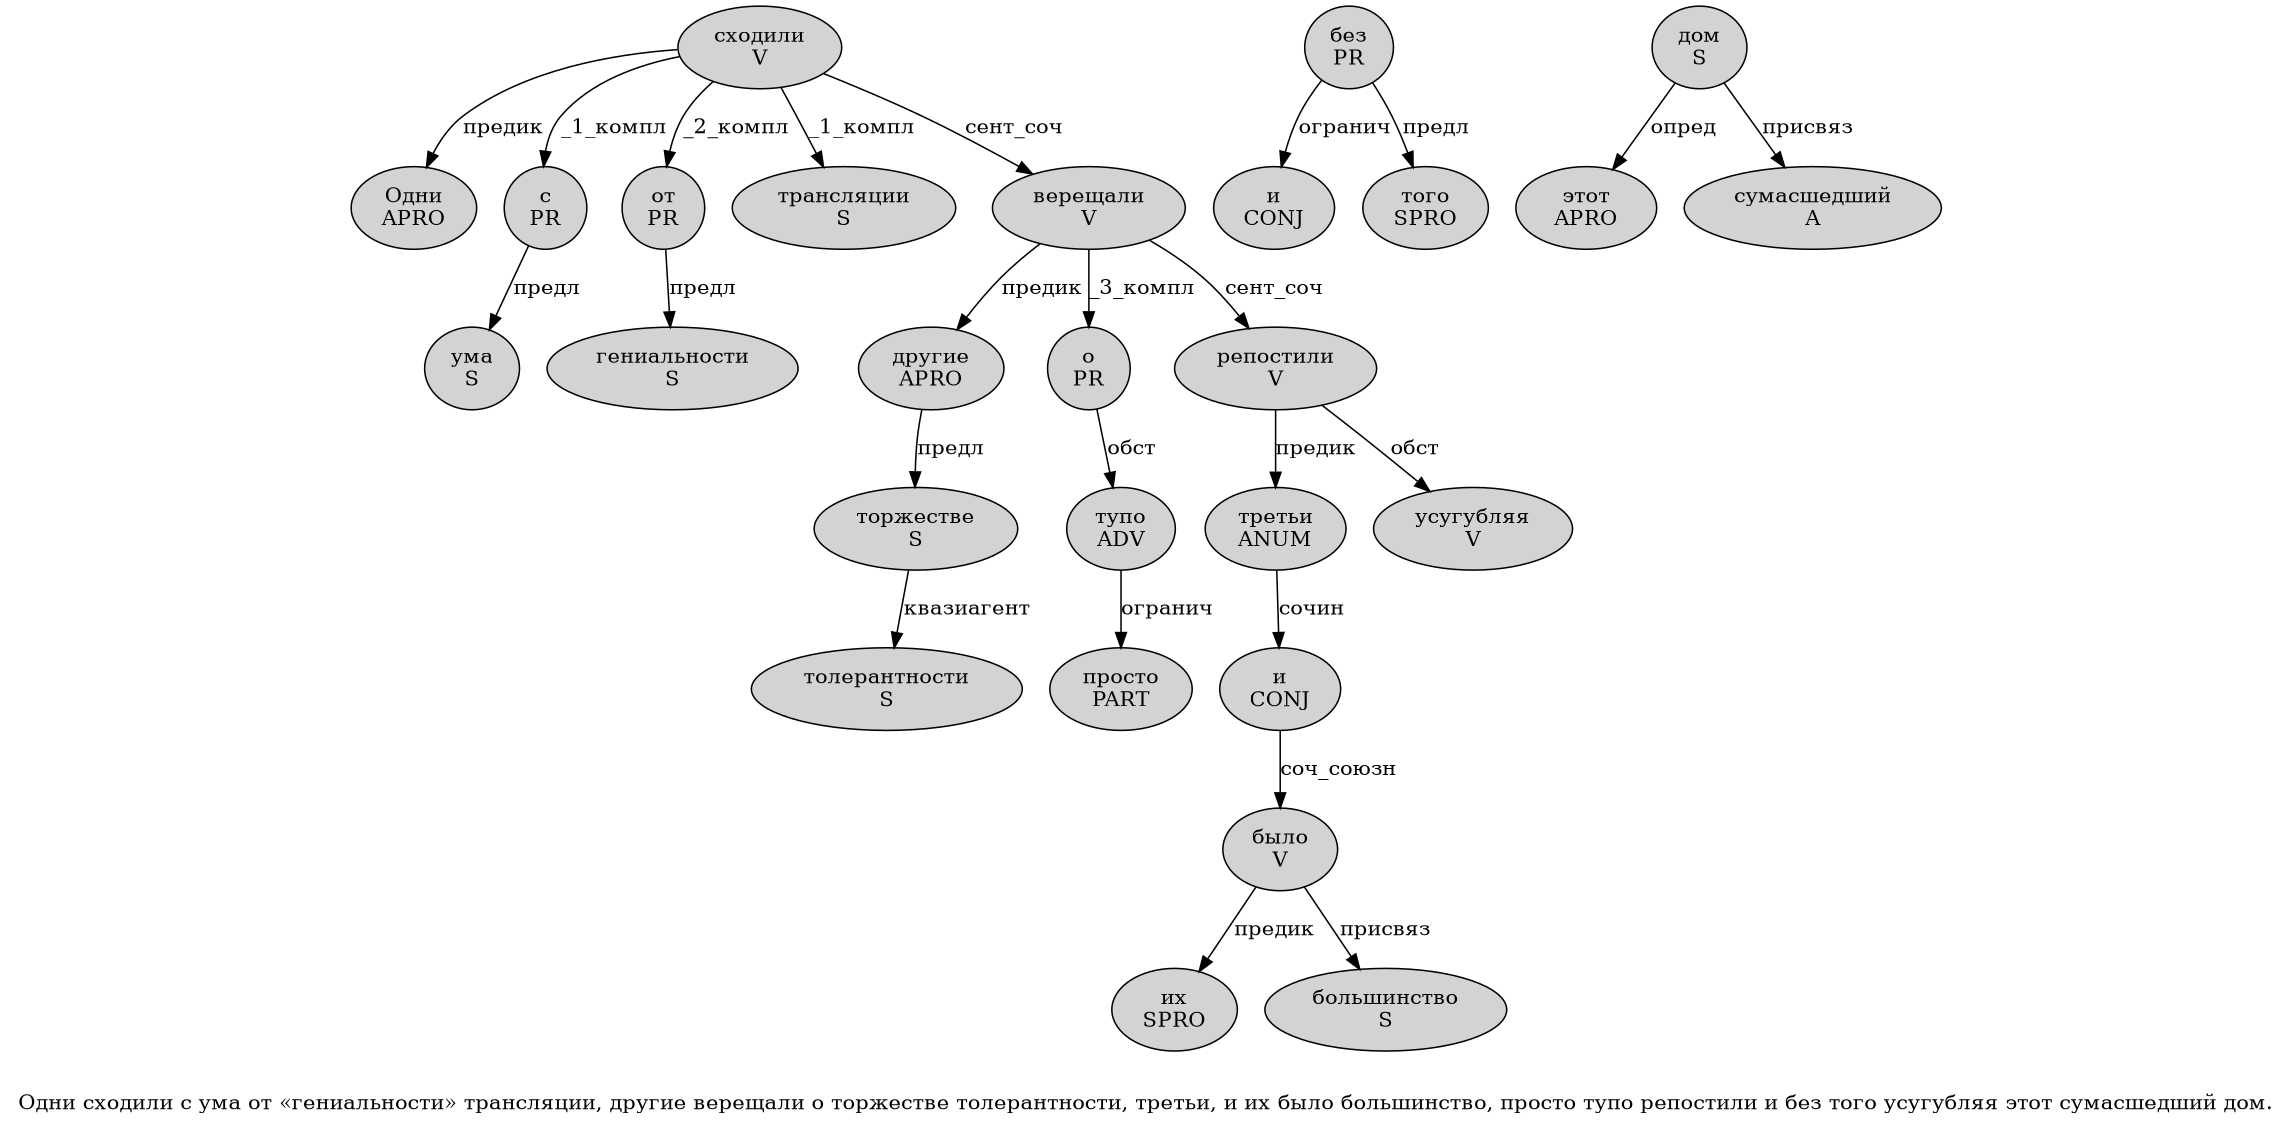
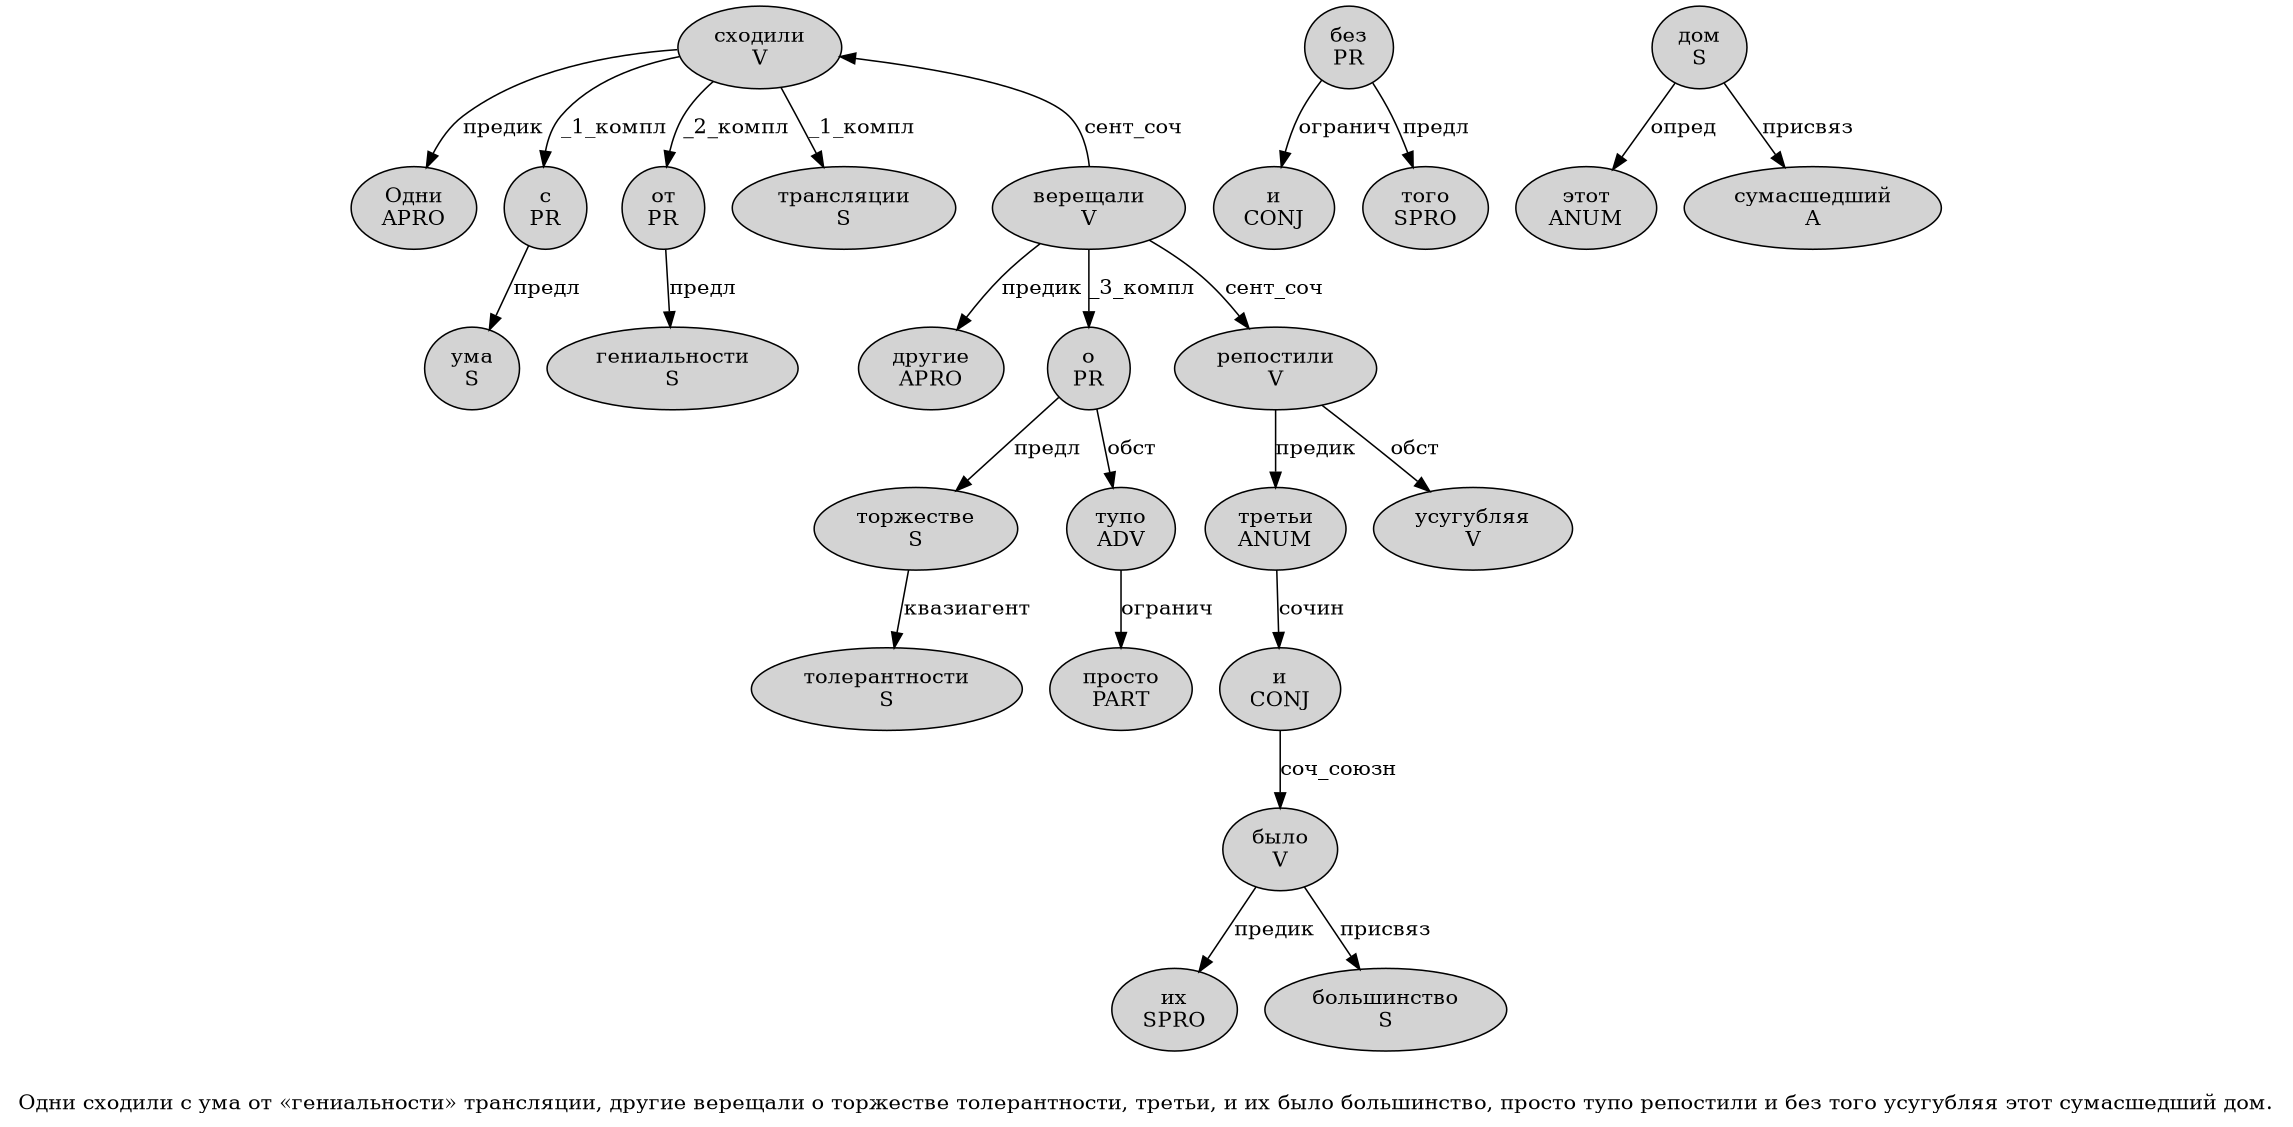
(923, 117) -> (993, 83)
(1586, 208) -> (1586, 208)
(917, 440) -> (1013, 439)
